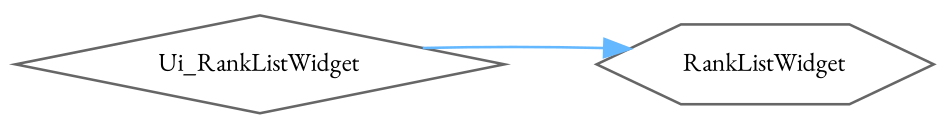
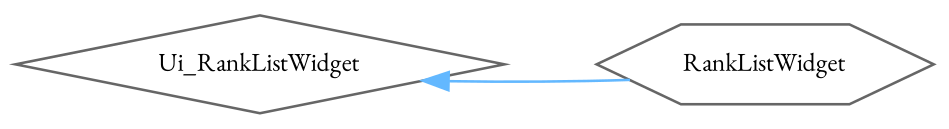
(513, 47) -> (540, 82)
